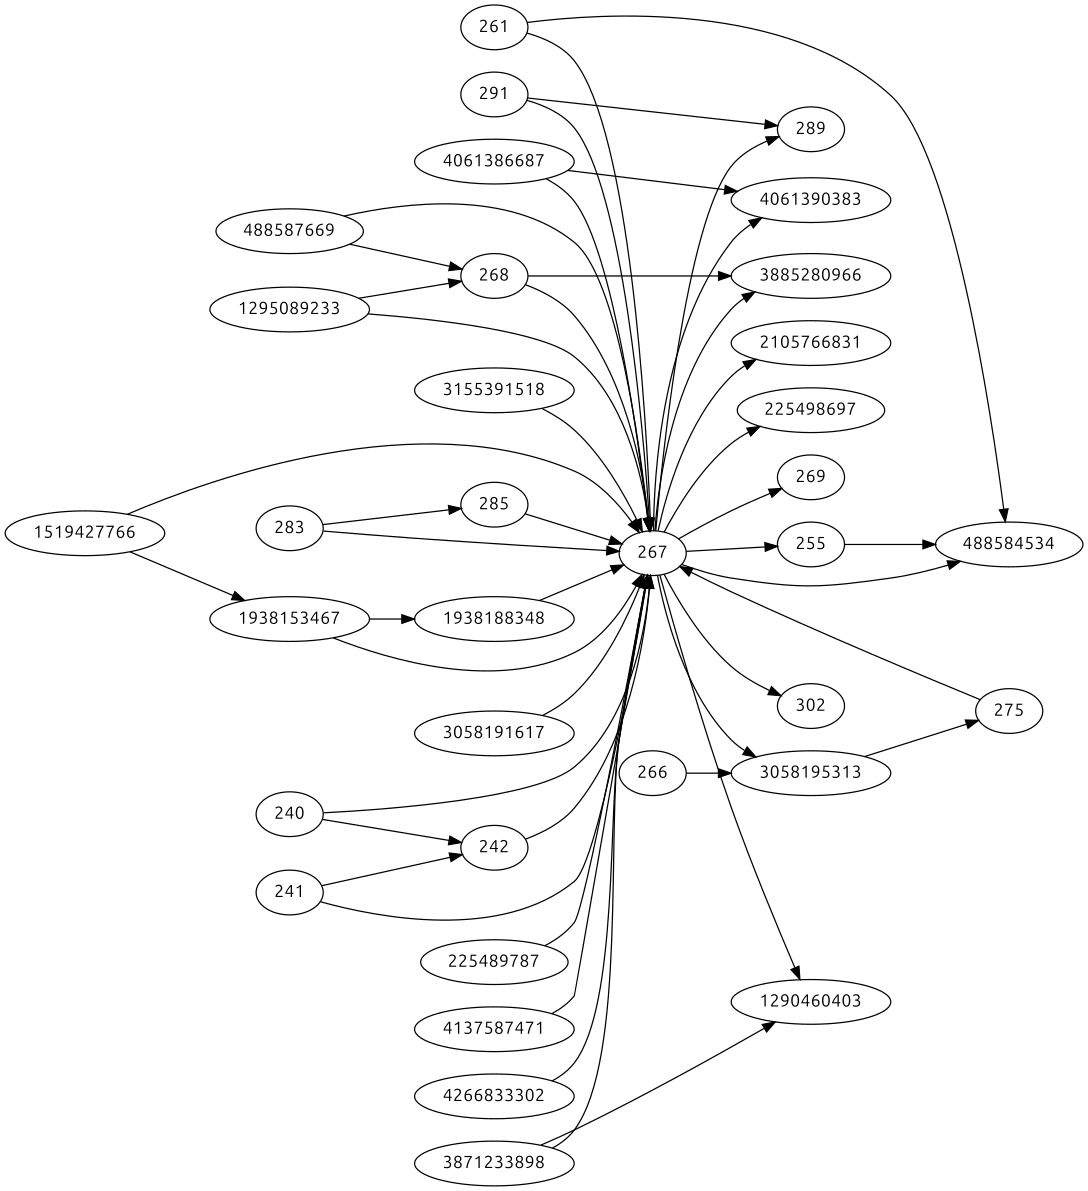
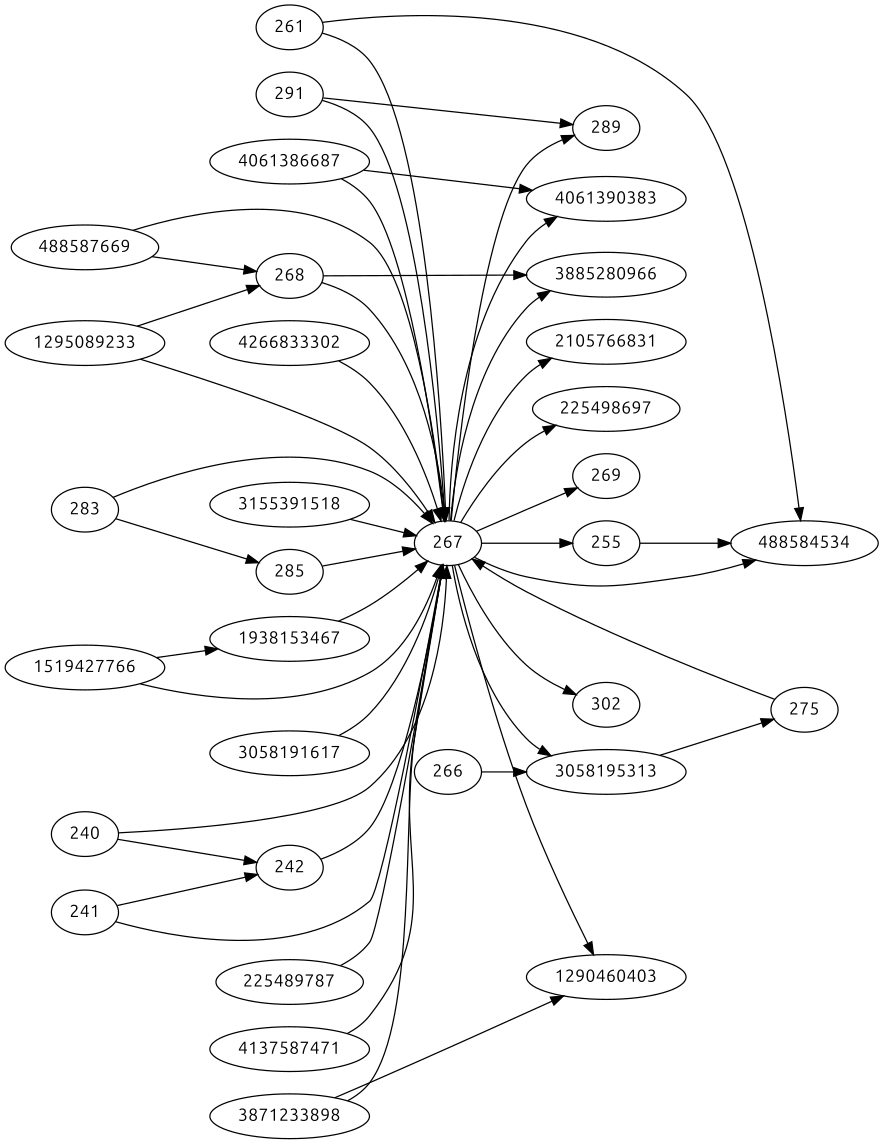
(494, 619) -> none
